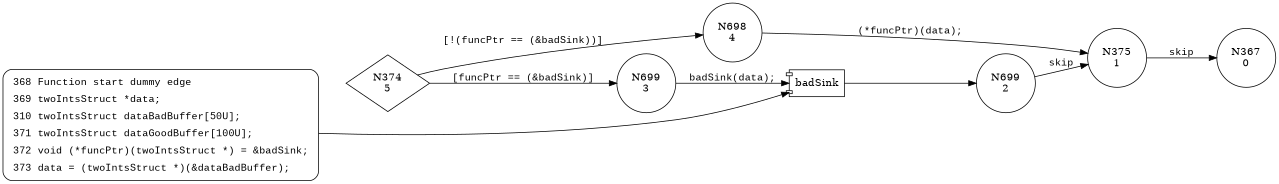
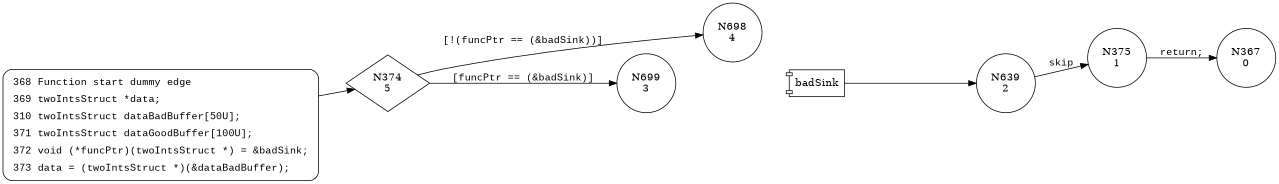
(921, 39) -> none
(1182, 52) -> (1182, 52)
(729, 83) -> none
(1006, 83) -> (1006, 83)
(552, 131) -> (333, 93)
